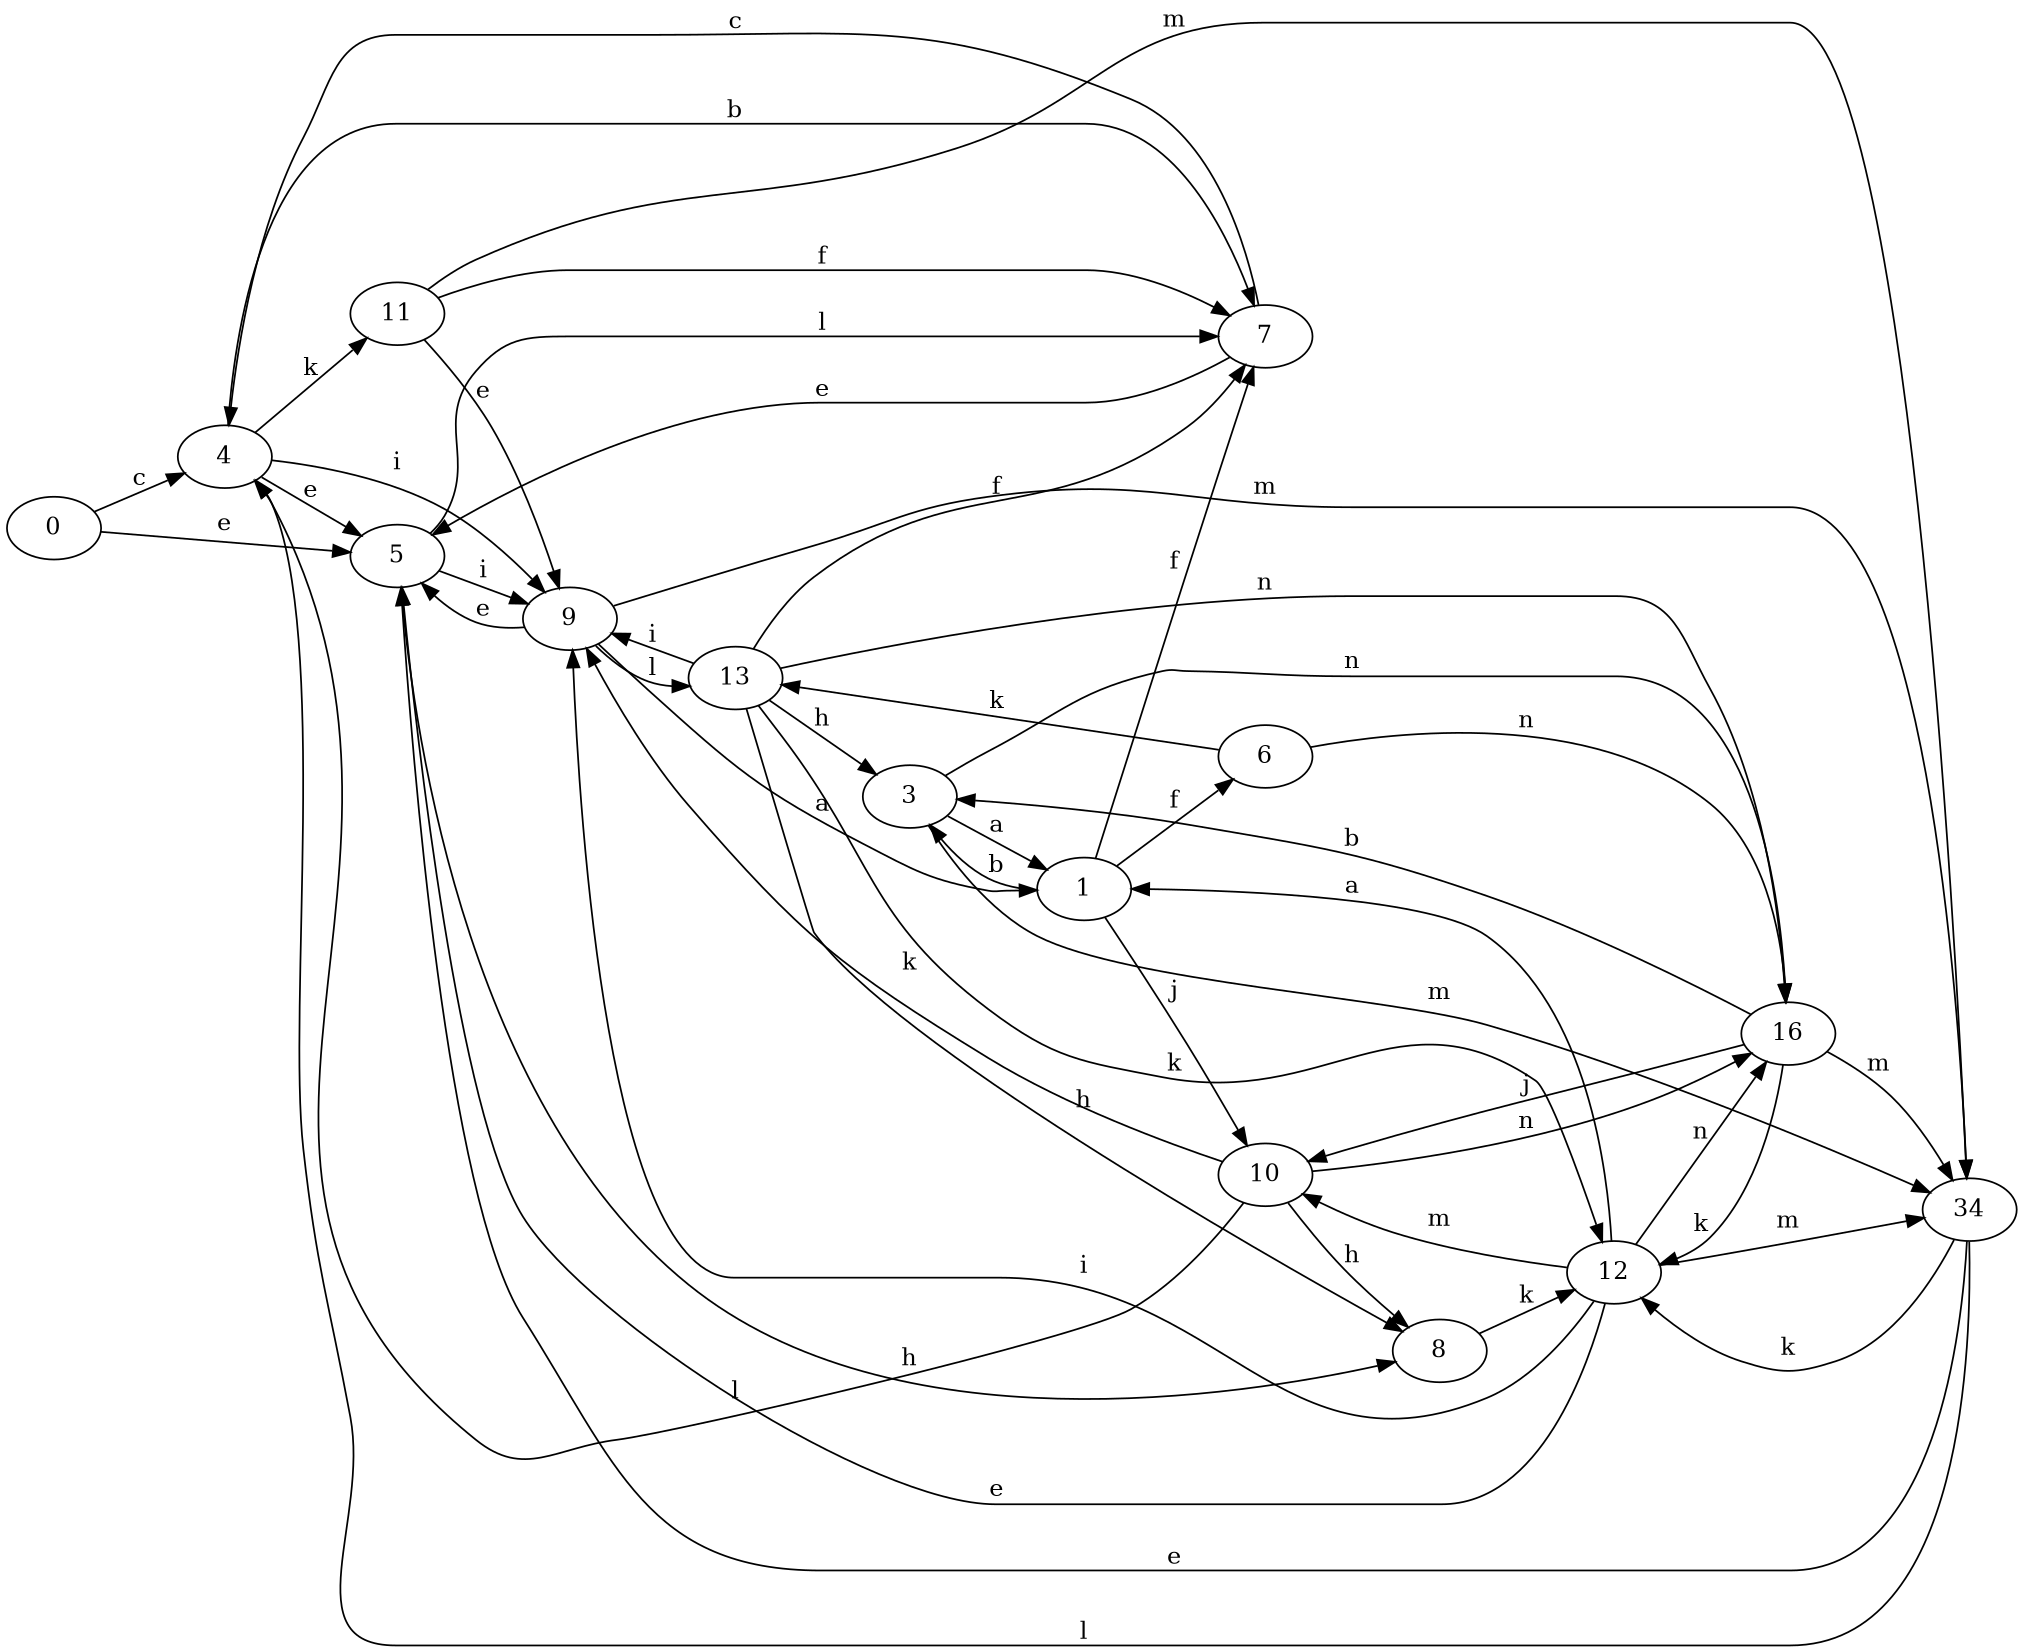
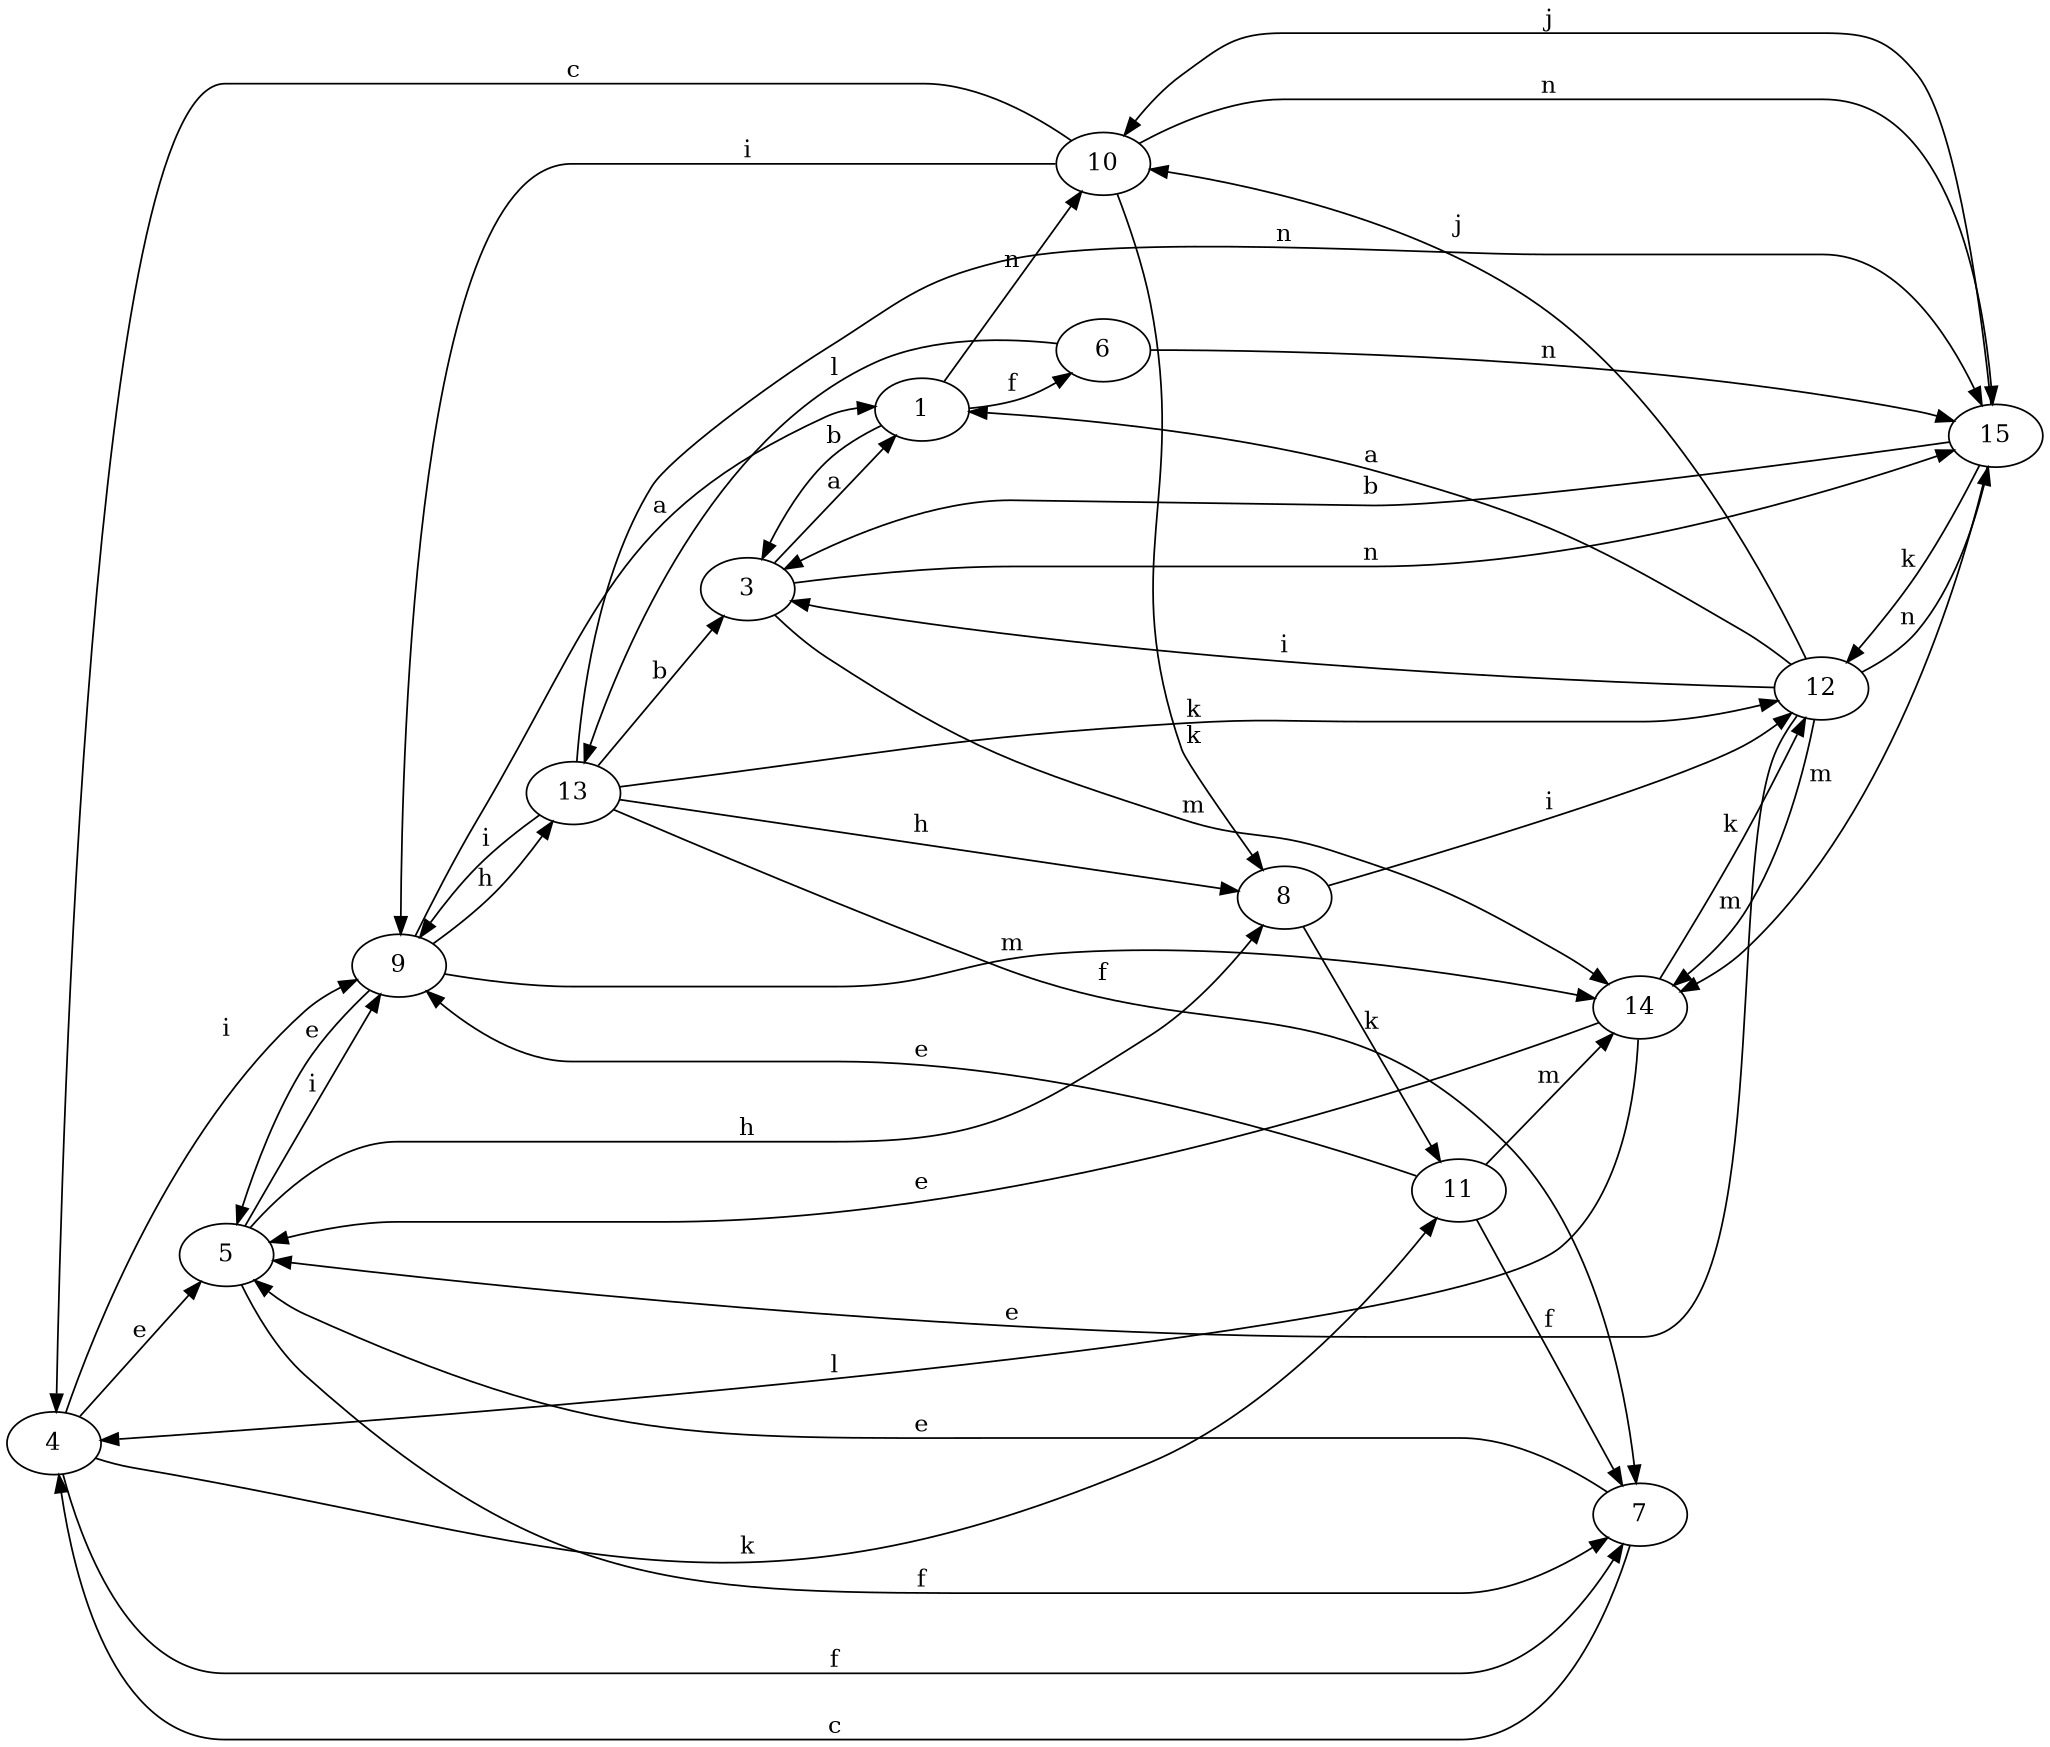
(736, 111) -> (835, 1660)
(823, 323) -> (922, 1580)
(54, 528) -> none
(1171, 621) -> none
(653, 668) -> (486, 879)
(997, 702) -> (835, 369)
(823, 719) -> (661, 672)
(910, 963) -> (748, 151)
(1175, 991) -> (1013, 261)
(1788, 1034) -> (1996, 436)
none -> (1367, 1037)
(1970, 1210) -> (1640, 1007)
(1440, 1219) -> (1459, 226)
(1353, 1256) -> (1194, 736)
(872, 1278) -> (1290, 662)
(1527, 1296) -> (1550, 803)
(736, 1392) -> (573, 71)
